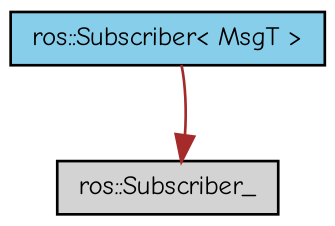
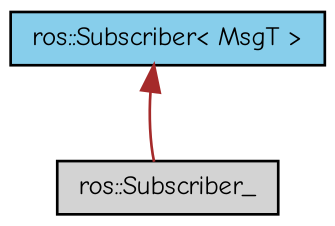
(185, 100) -> (150, 127)
